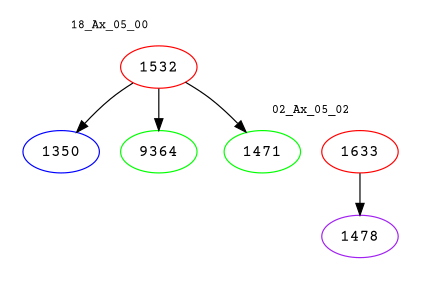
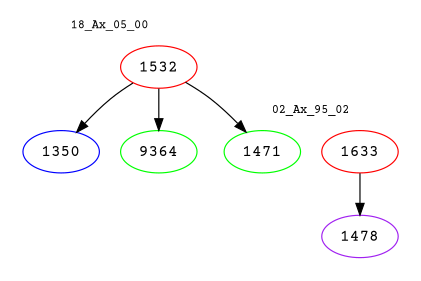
(311, 110) -> (311, 110)
